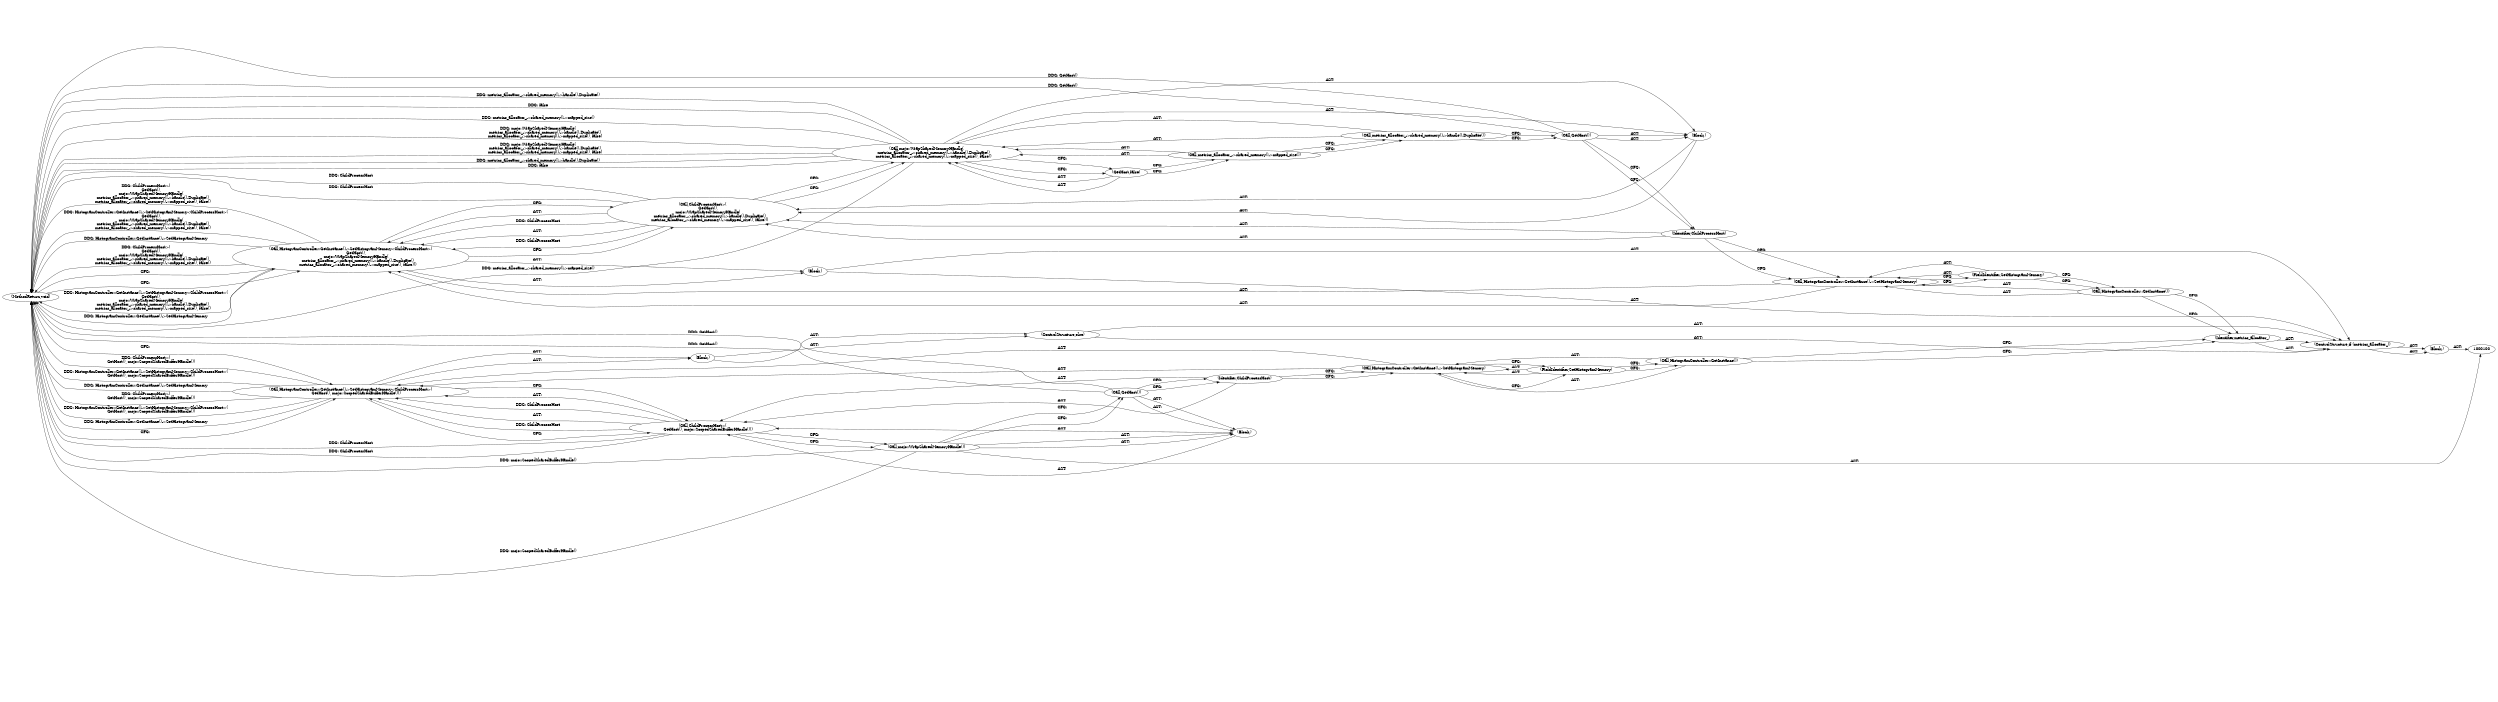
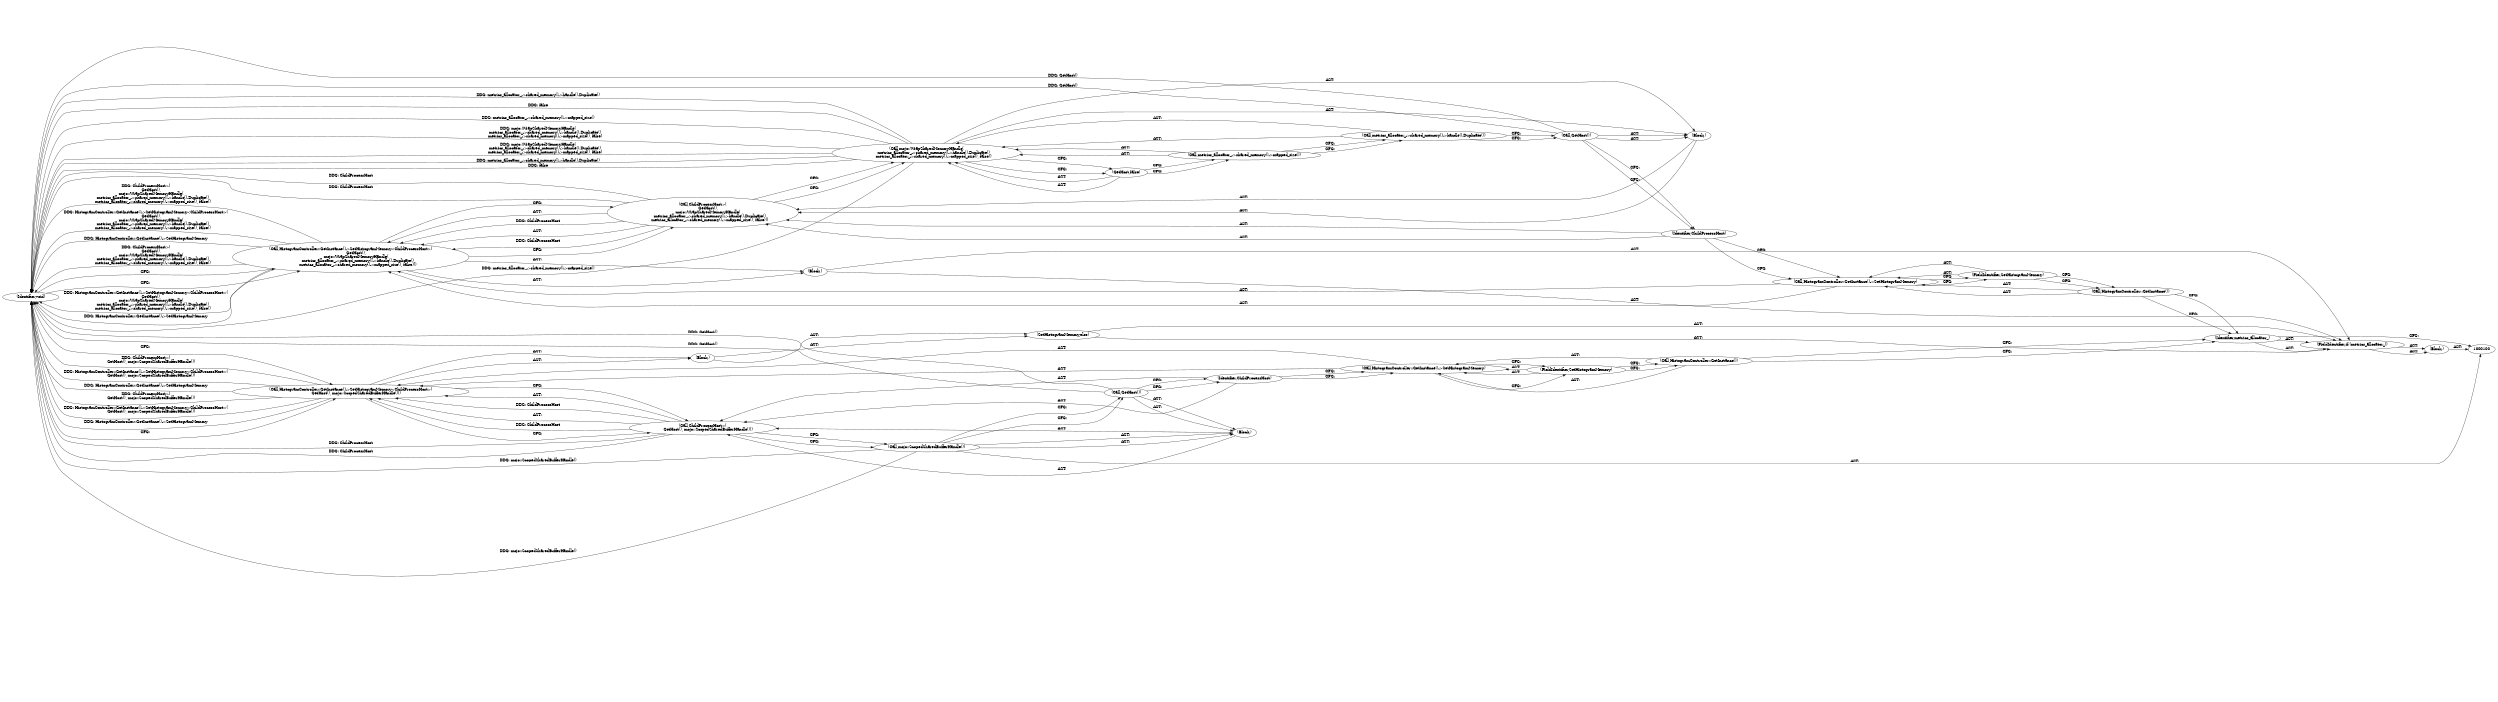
(31, 297) -> (31, 297)
(1063, 335) -> (1063, 335)
none -> (2374, 337)
(2352, 345) -> (2352, 345)
(927, 447) -> (927, 447)
